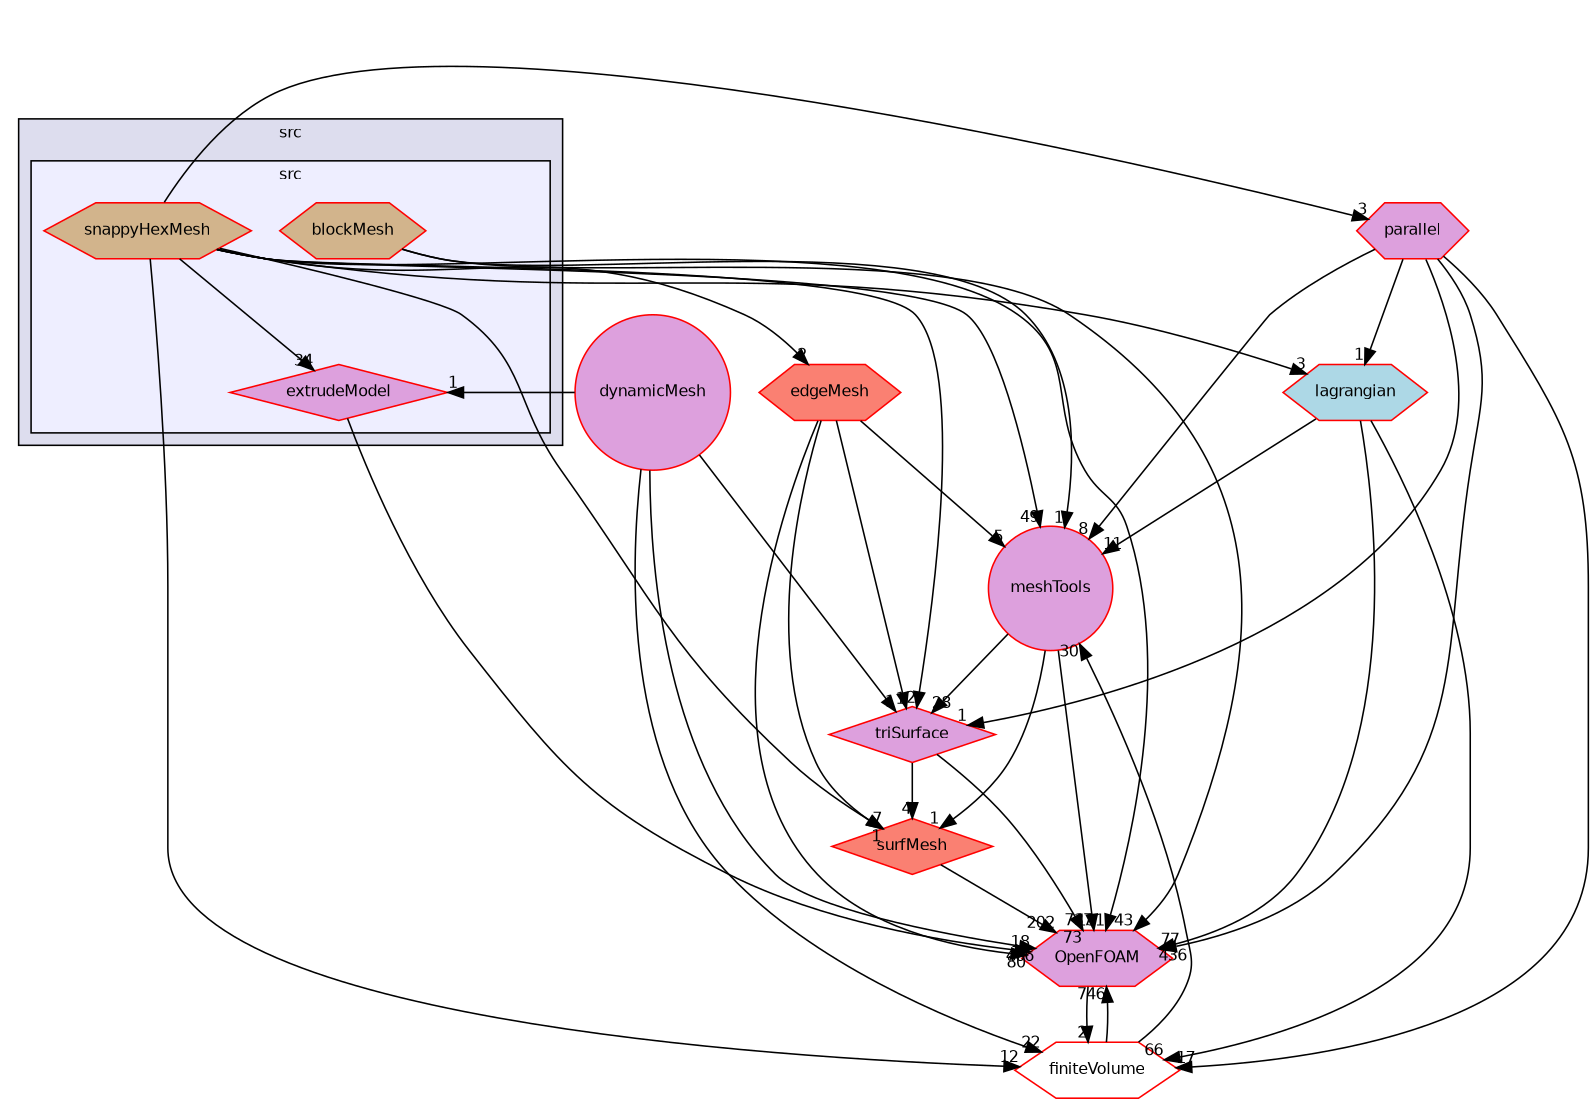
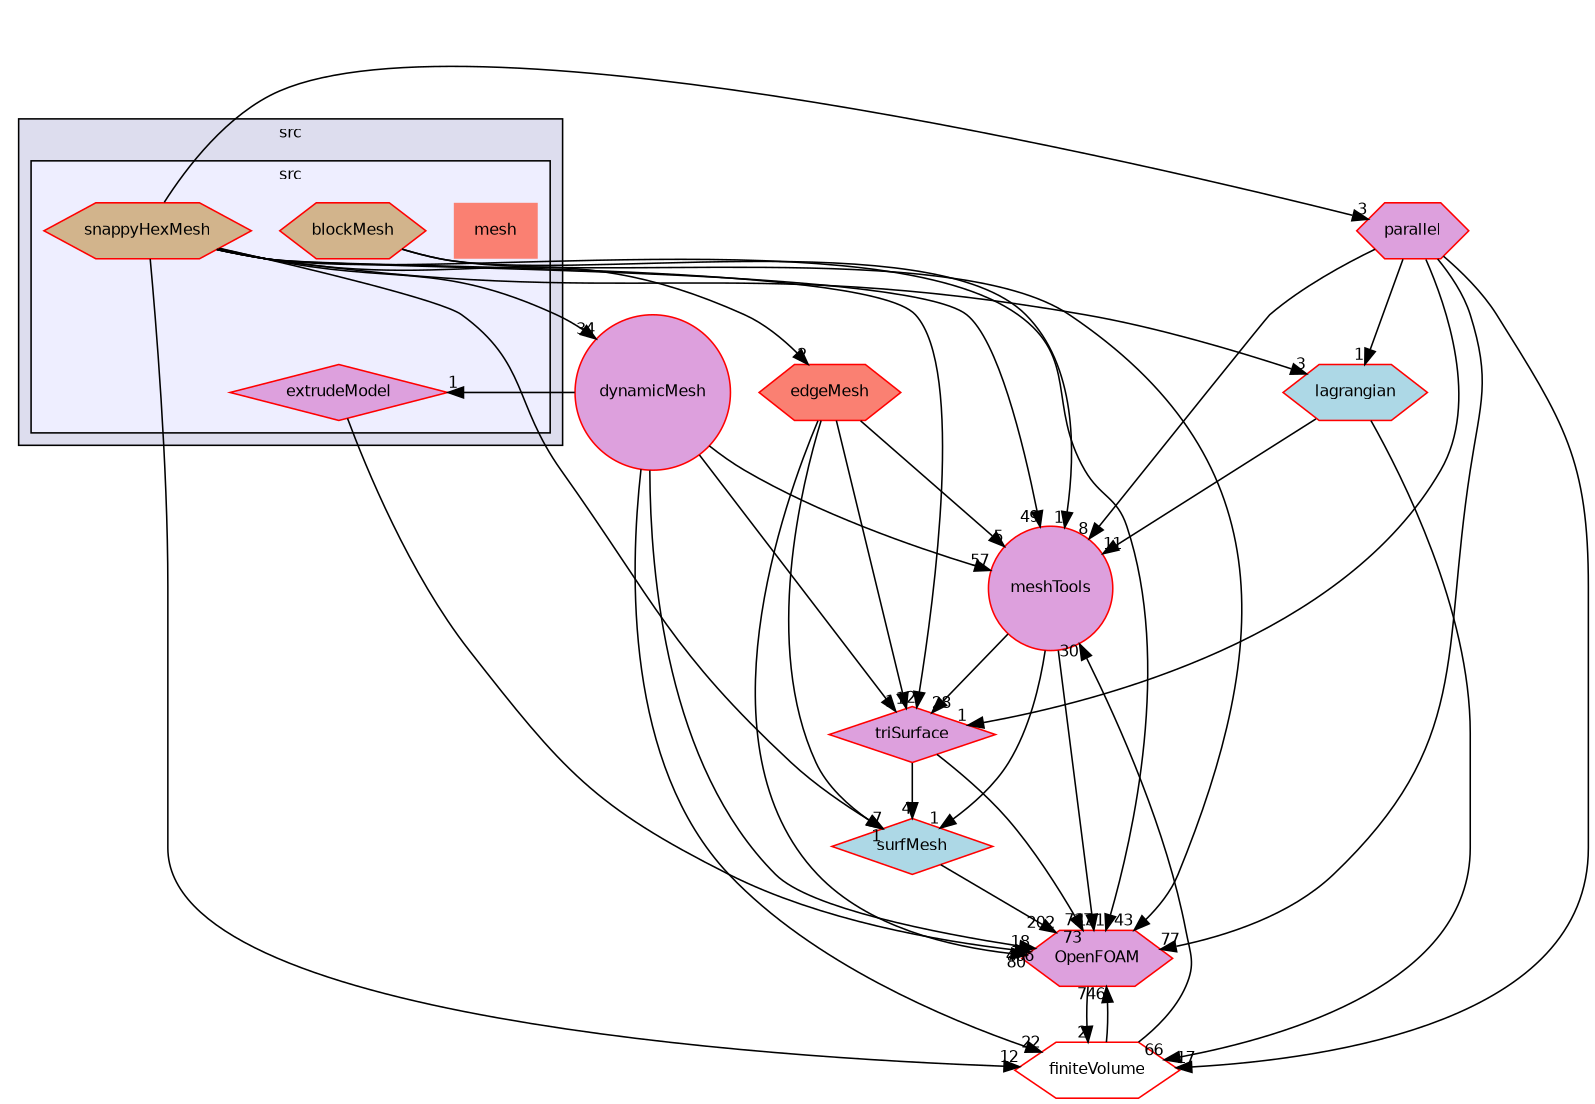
none -> (496, 231)
(241, 310) -> (497, 292)
none -> (837, 516)
(1360, 726) -> none
(912, 846) -> (912, 846)
